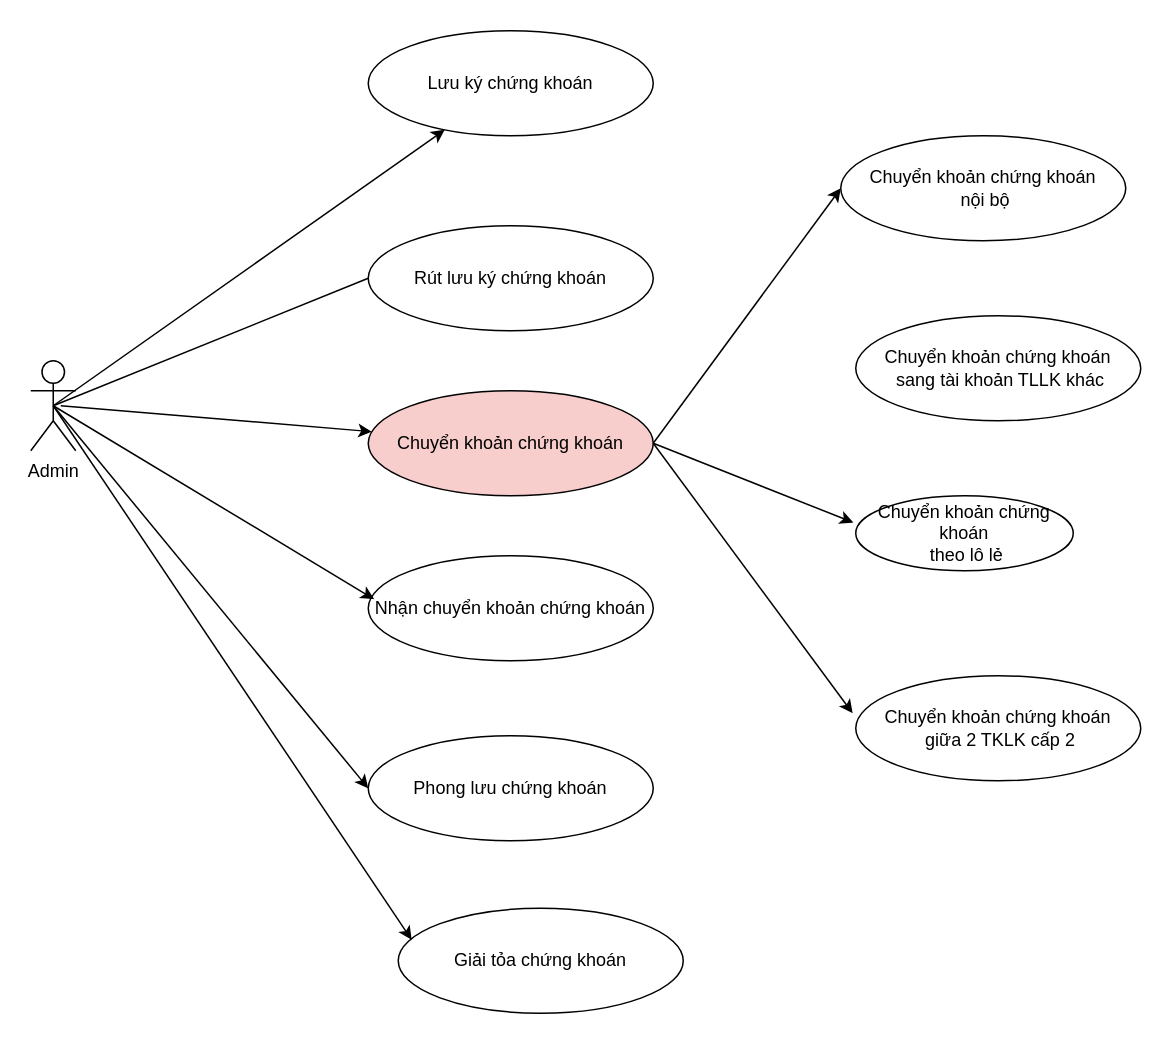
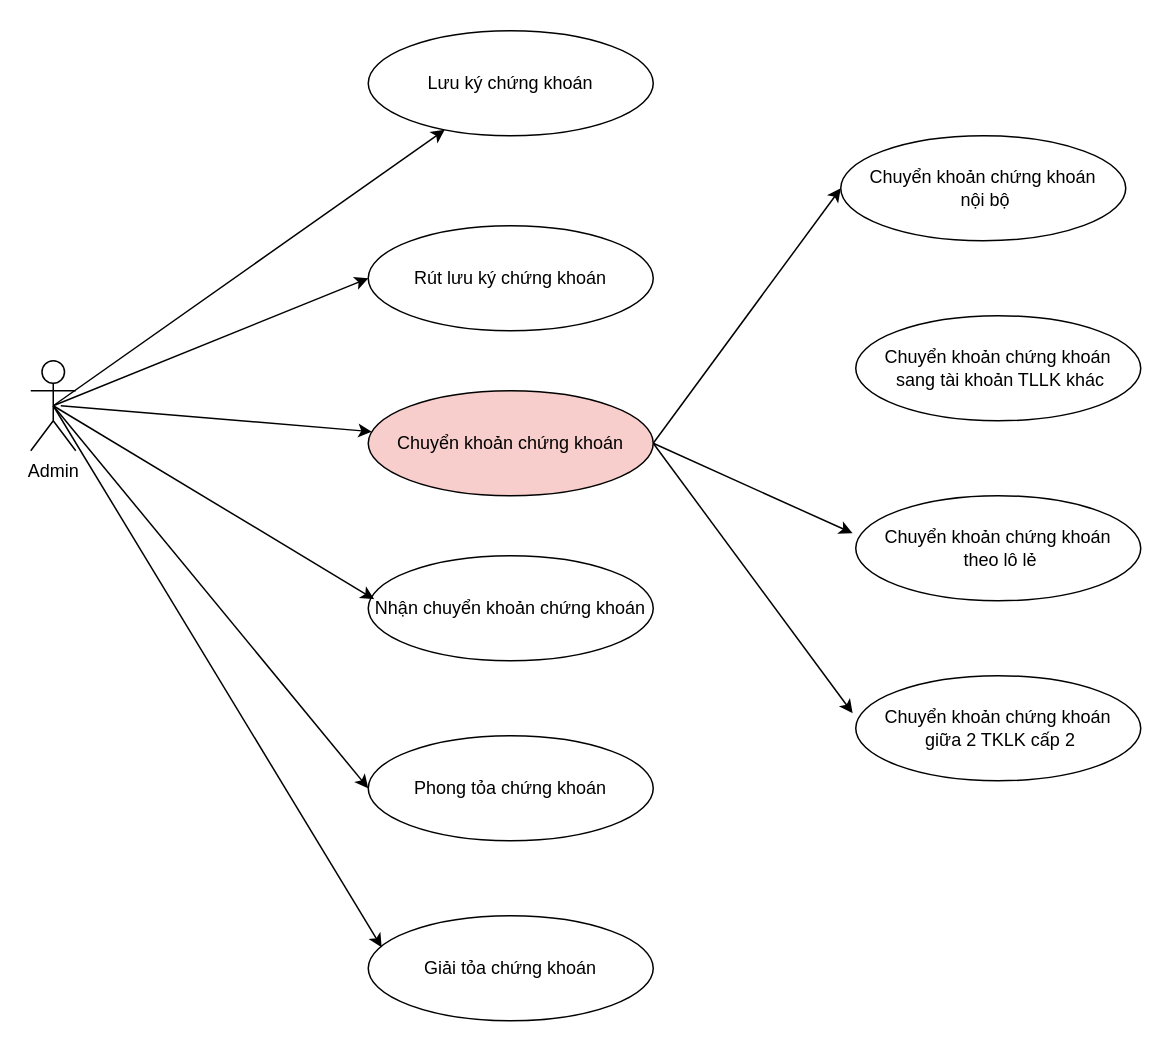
(362, 281) -> (358, 283)
(965, 533) -> (998, 548)
(511, 788) -> (511, 788)
(541, 961) -> (511, 968)
